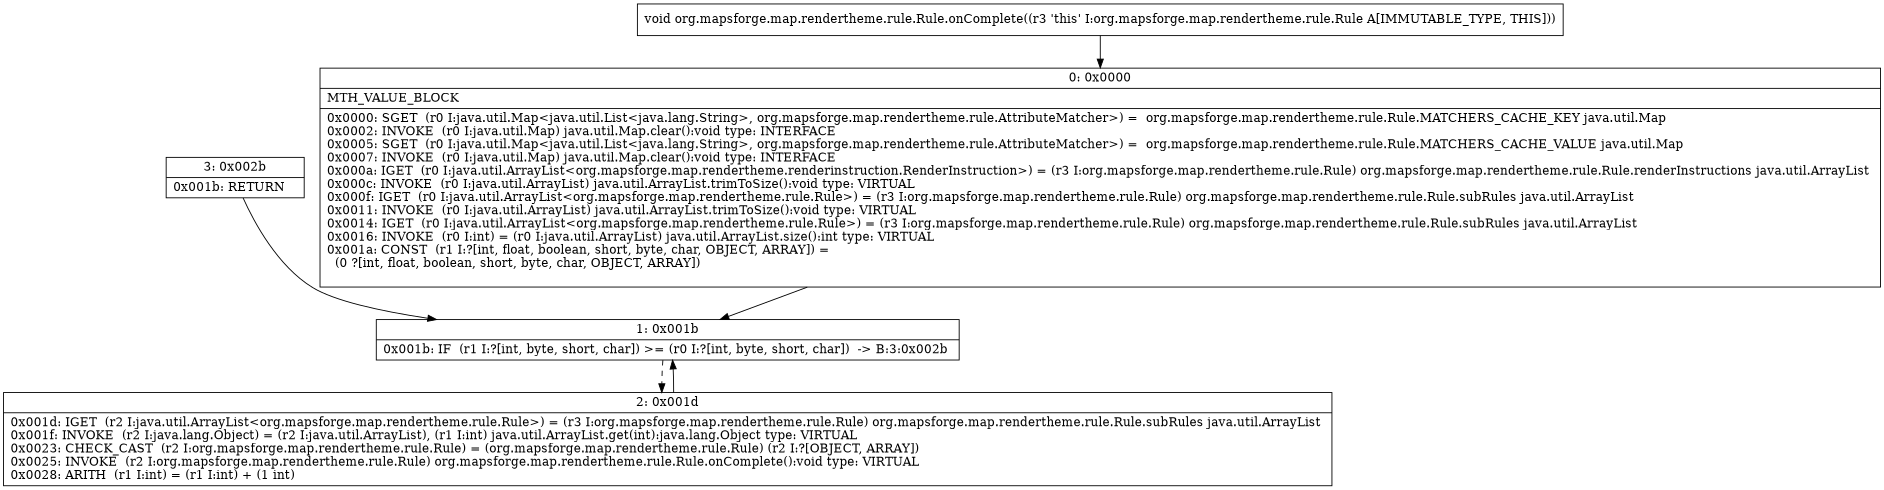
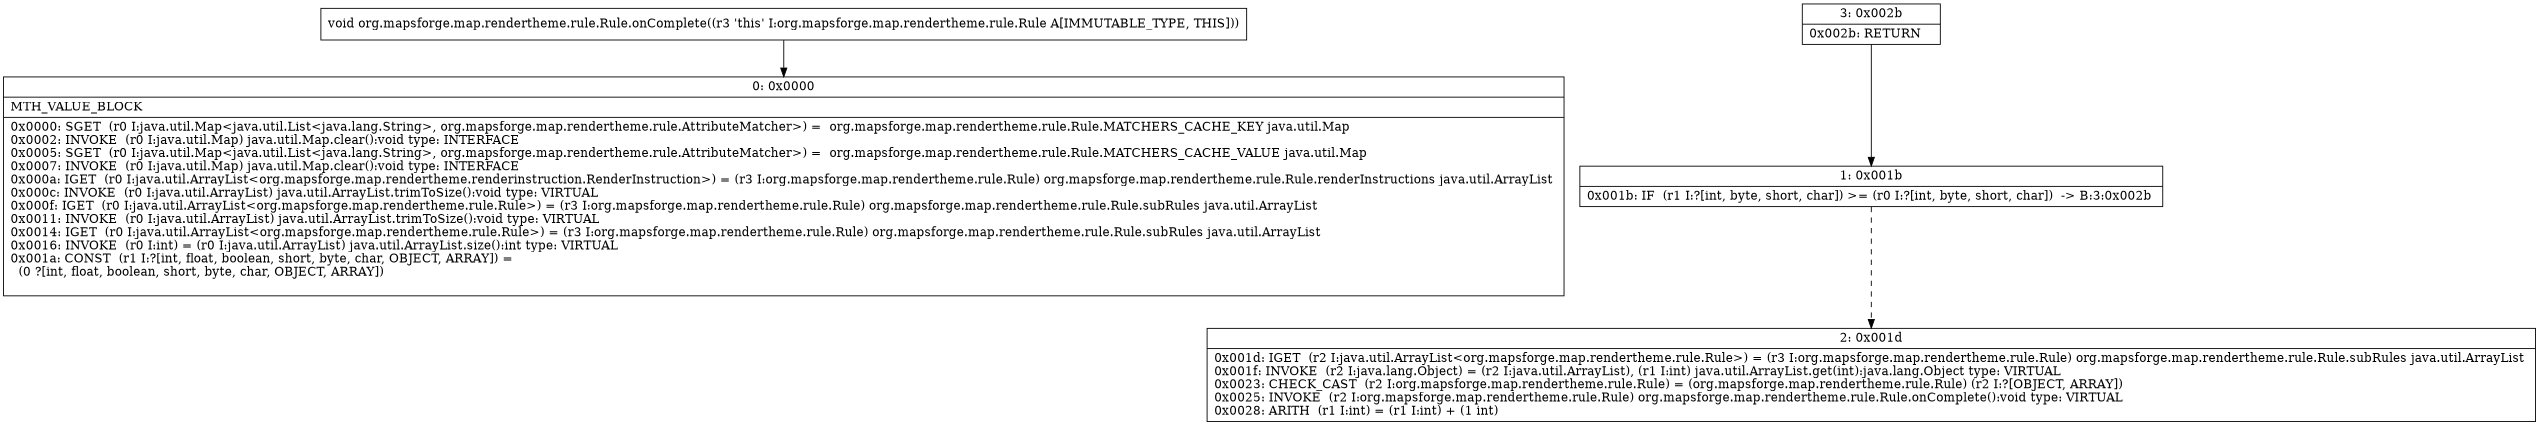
(235, 187) -> (1871, 34)
(768, 302) -> none
(674, 381) -> none
